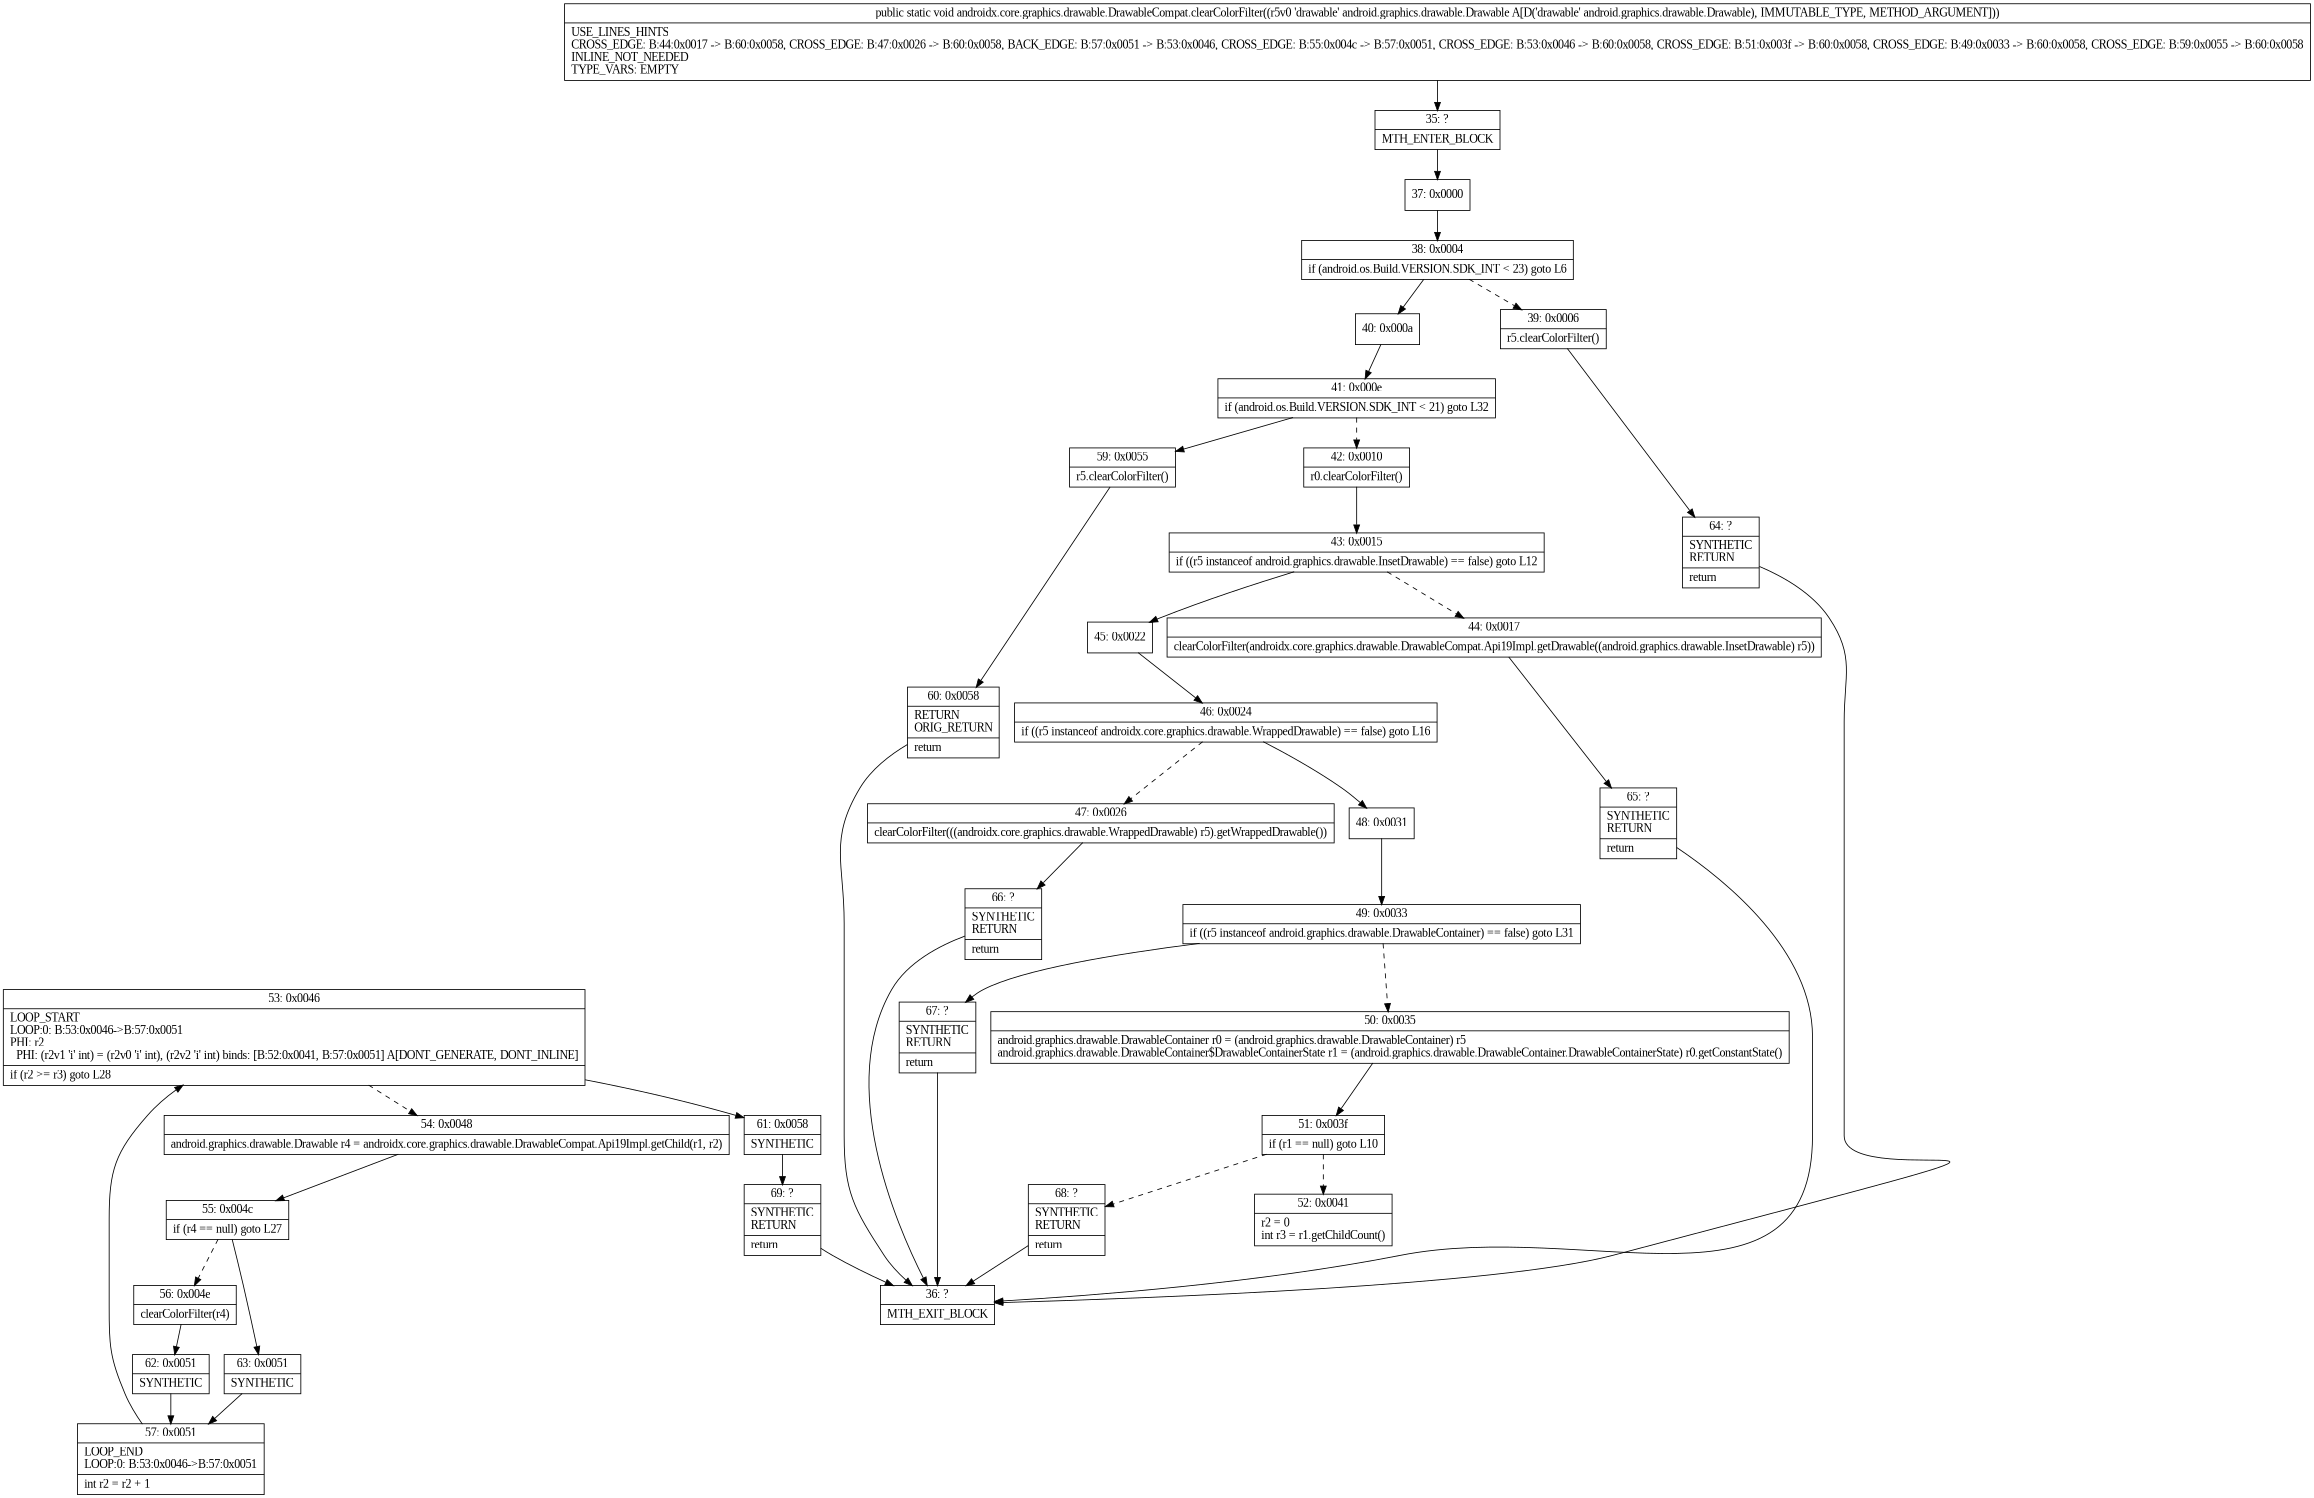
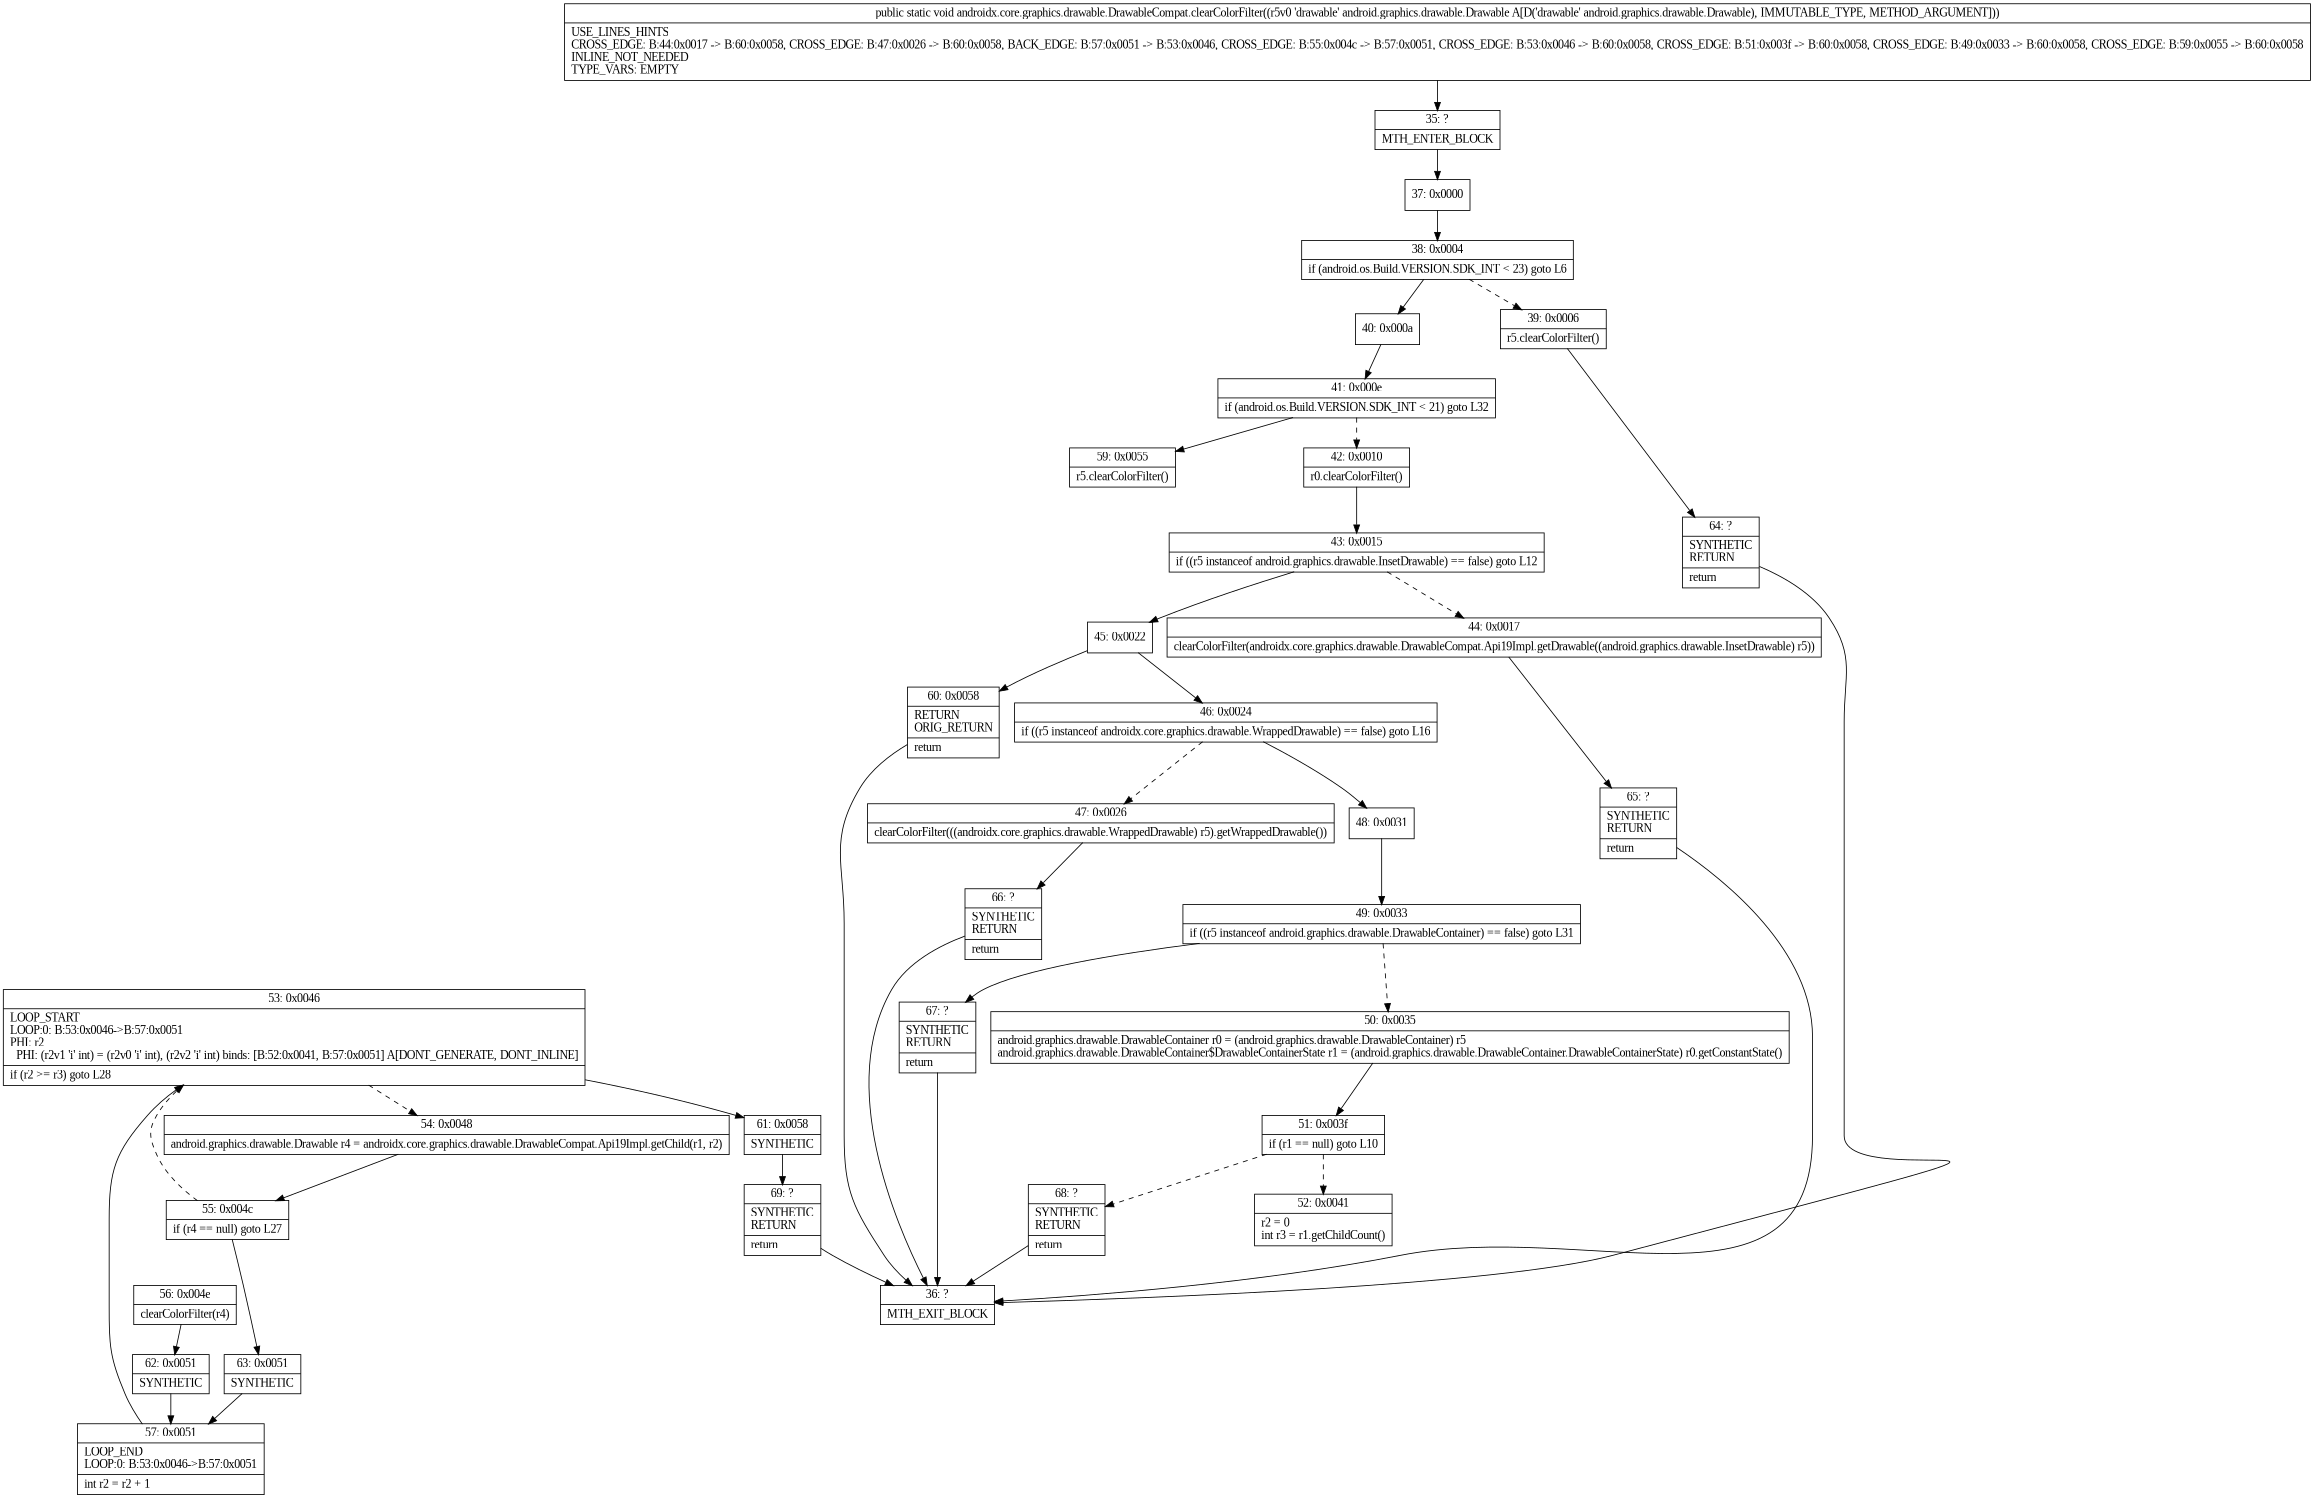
(1046, 584) -> (1046, 668)
(208, 1259) -> (154, 1149)
